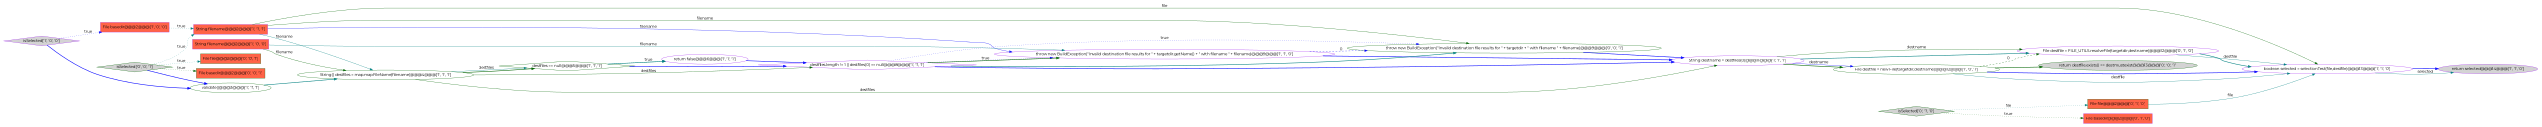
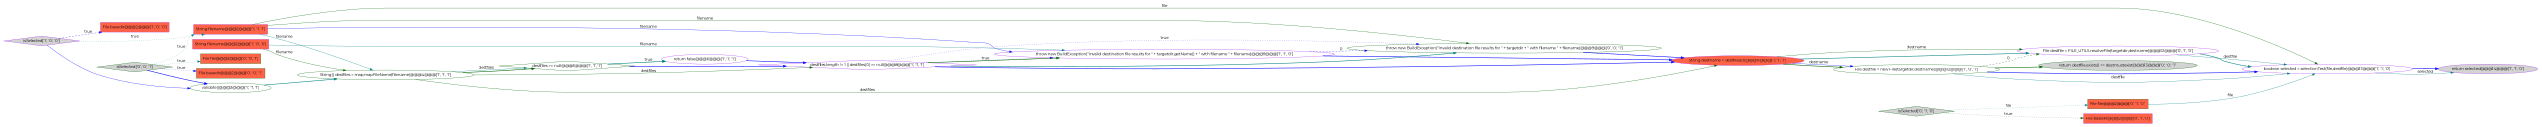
(180, 28) -> (138, 41)
(79, 35) -> (79, 35)
(1738, 61) -> (1738, 61)
(177, 70) -> (177, 70)
(113, 79) -> (113, 79)
